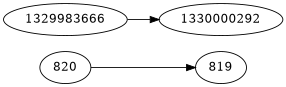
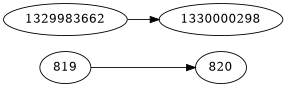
(65, 20) -> (65, 20)
(221, 20) -> (221, 20)
(139, 68) -> (139, 68)
